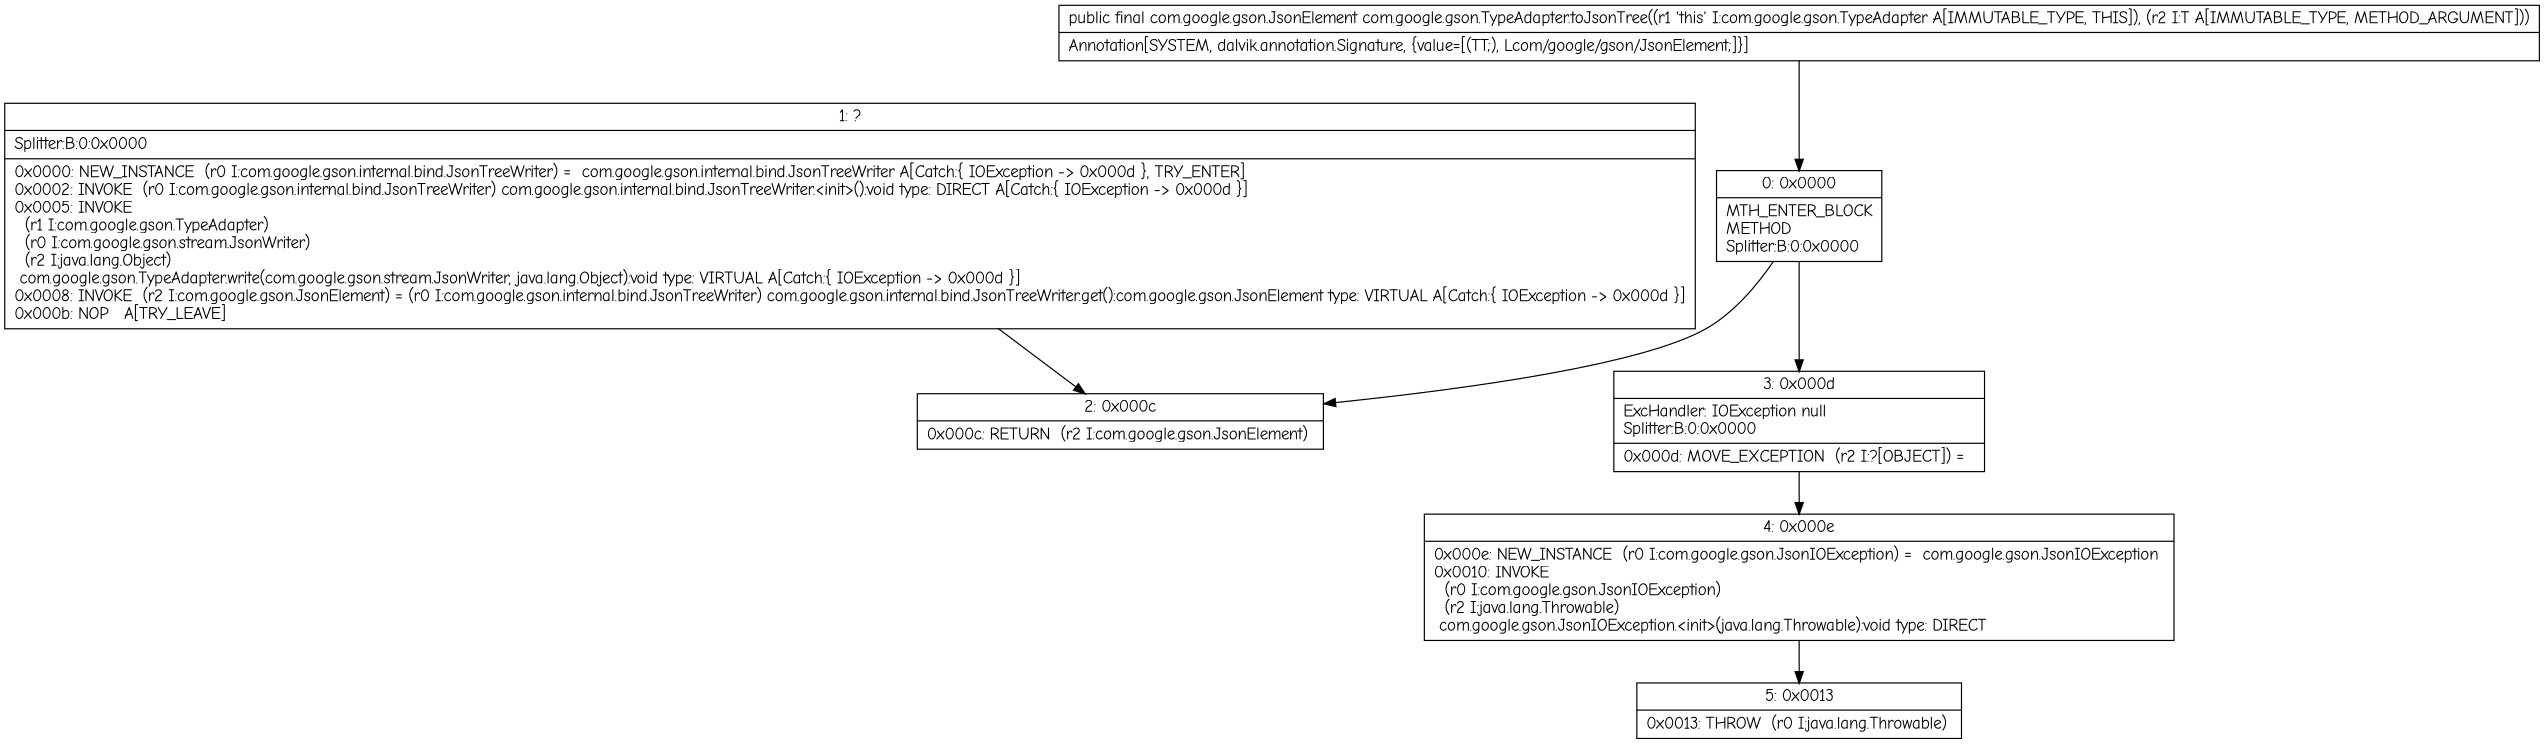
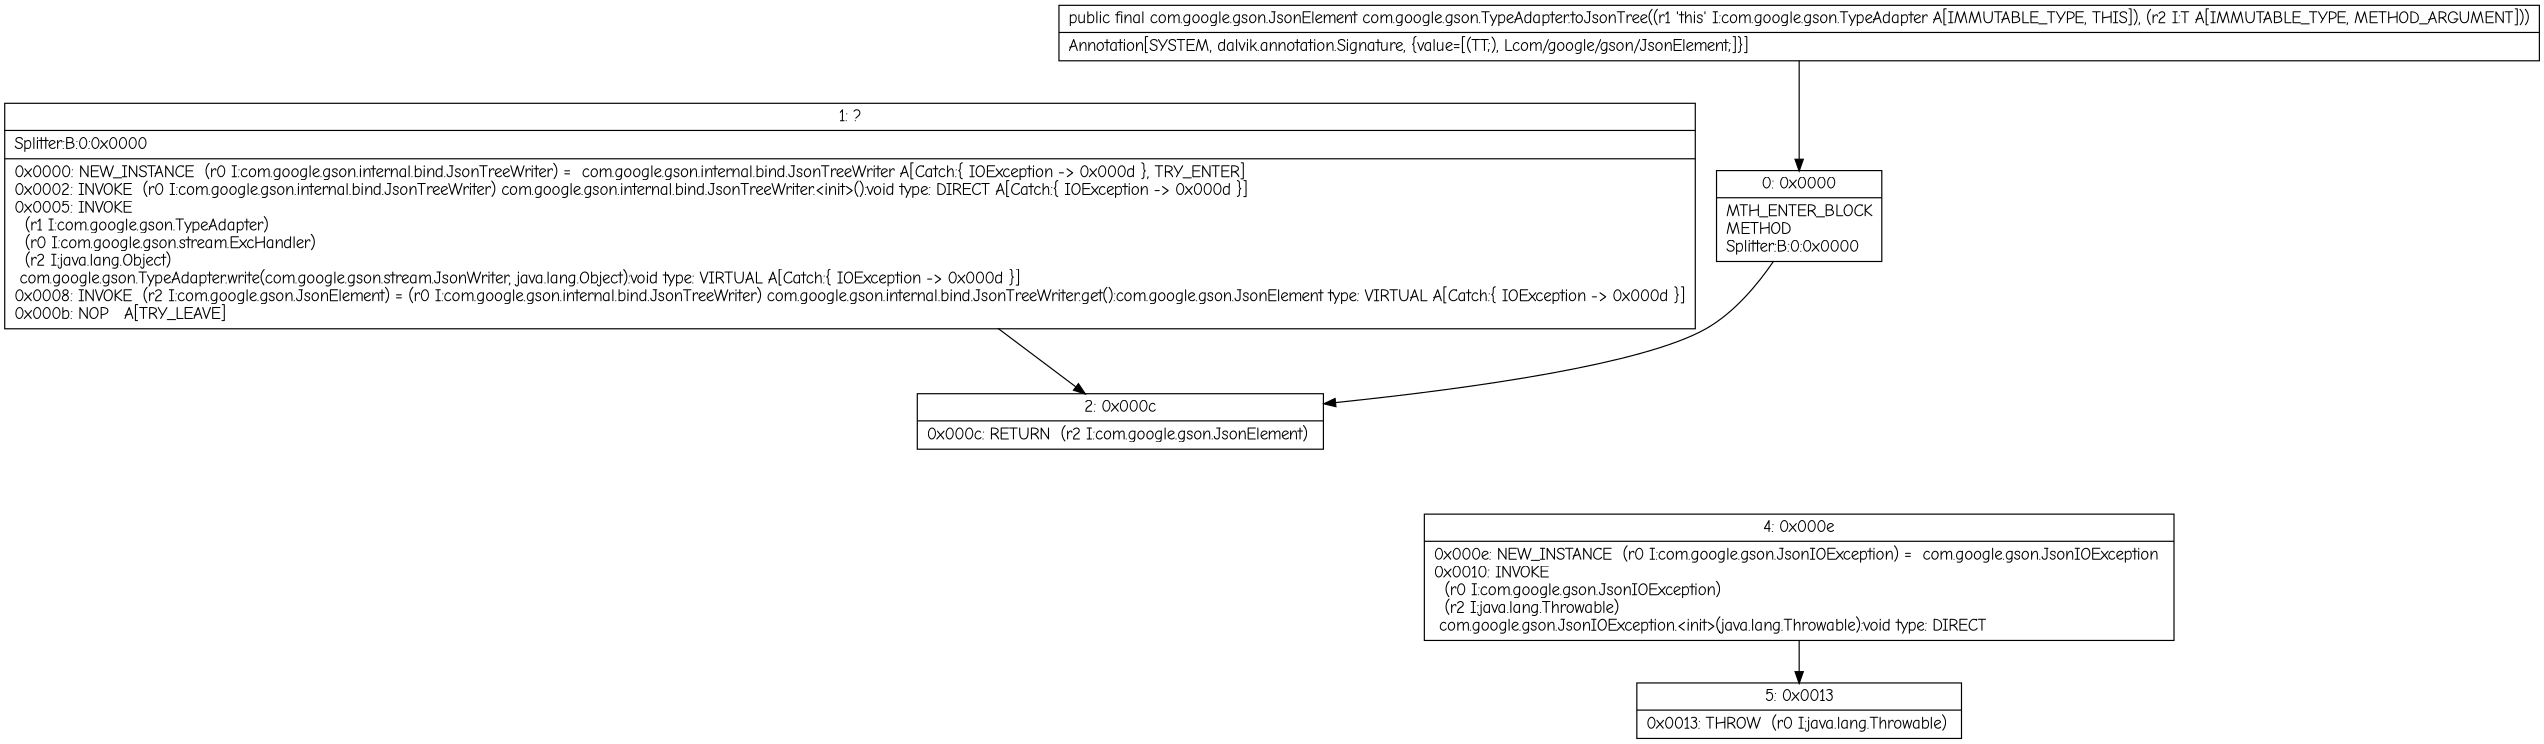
(162, 243) -> (165, 243)
(1799, 421) -> none
